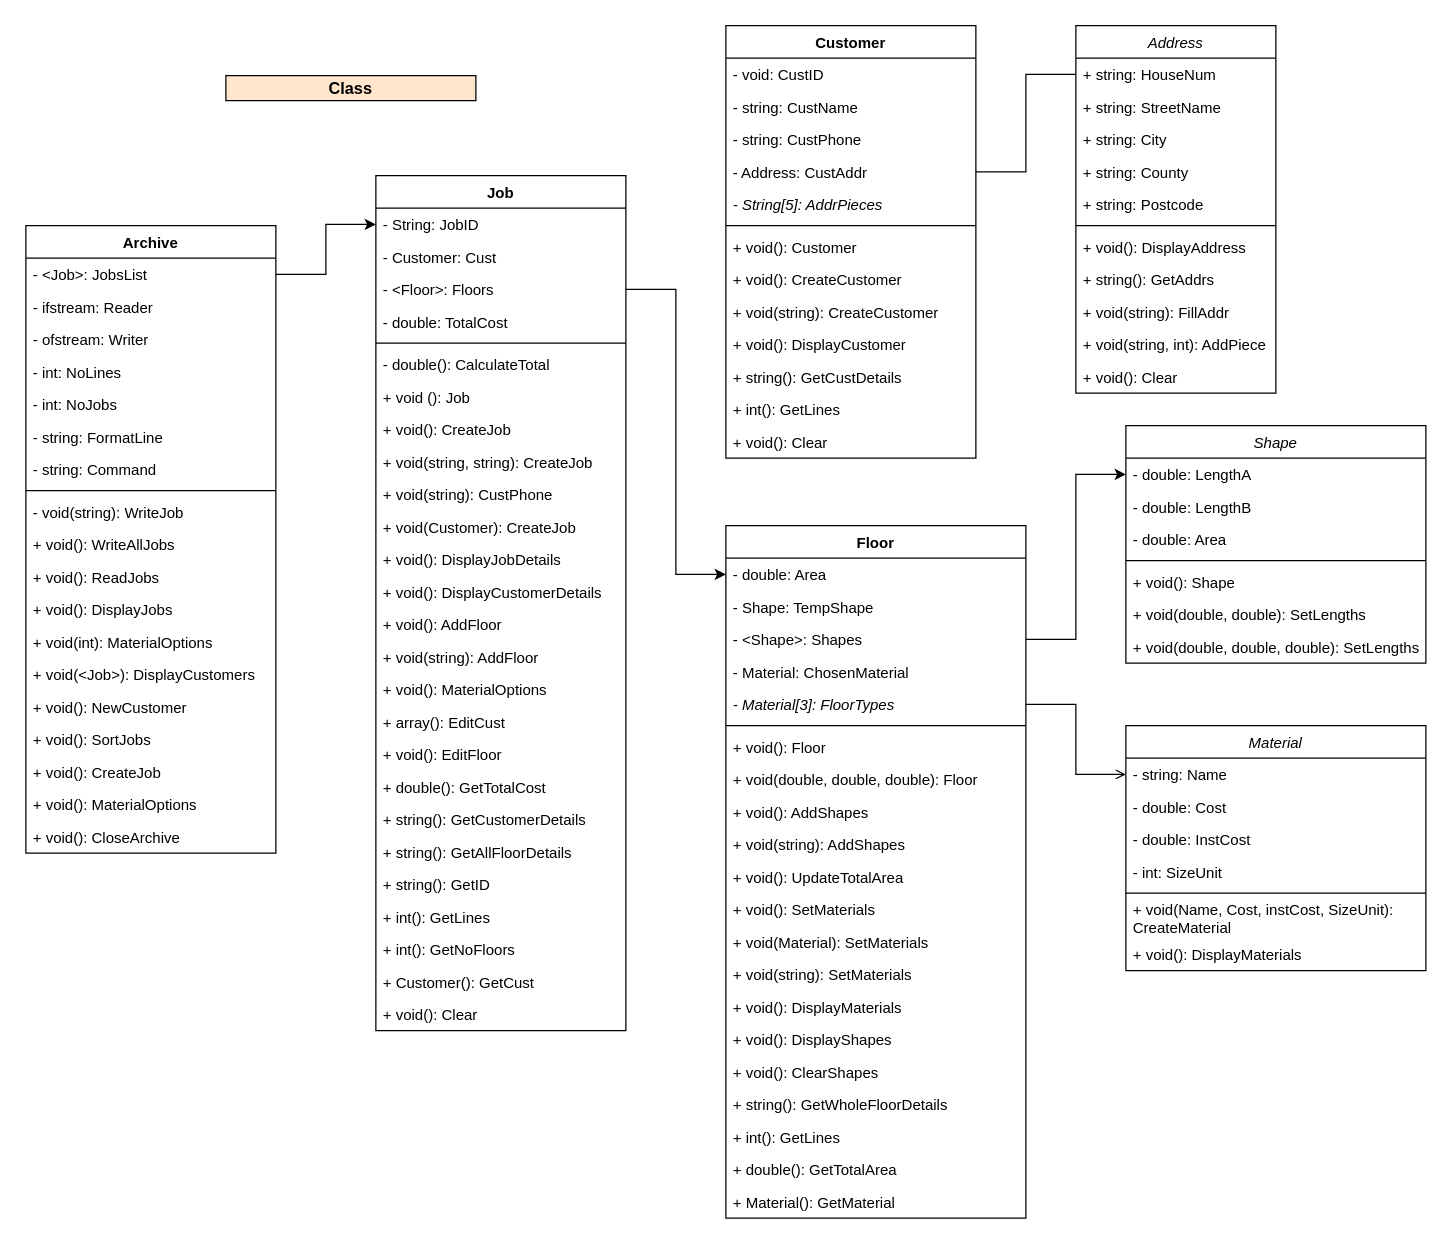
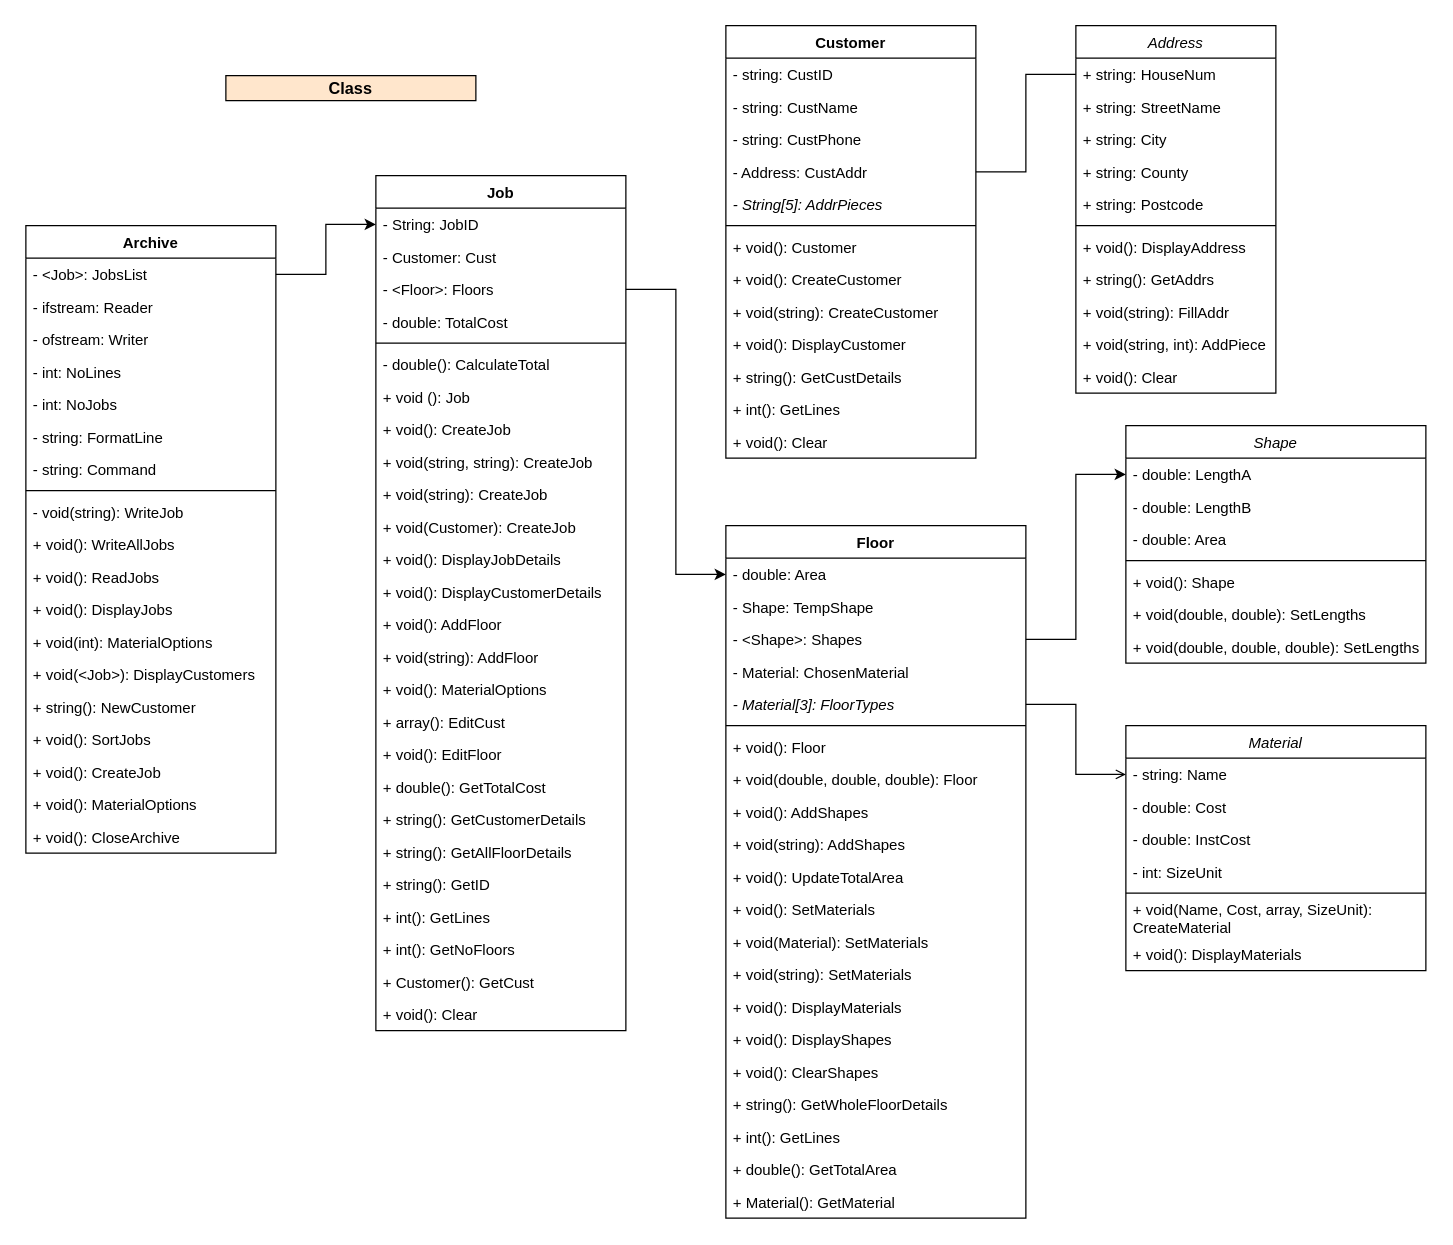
(784, 75) -> (792, 75)
(478, 495) -> (478, 495)
(113, 708) -> (121, 708)
(1273, 910) -> (1262, 910)
